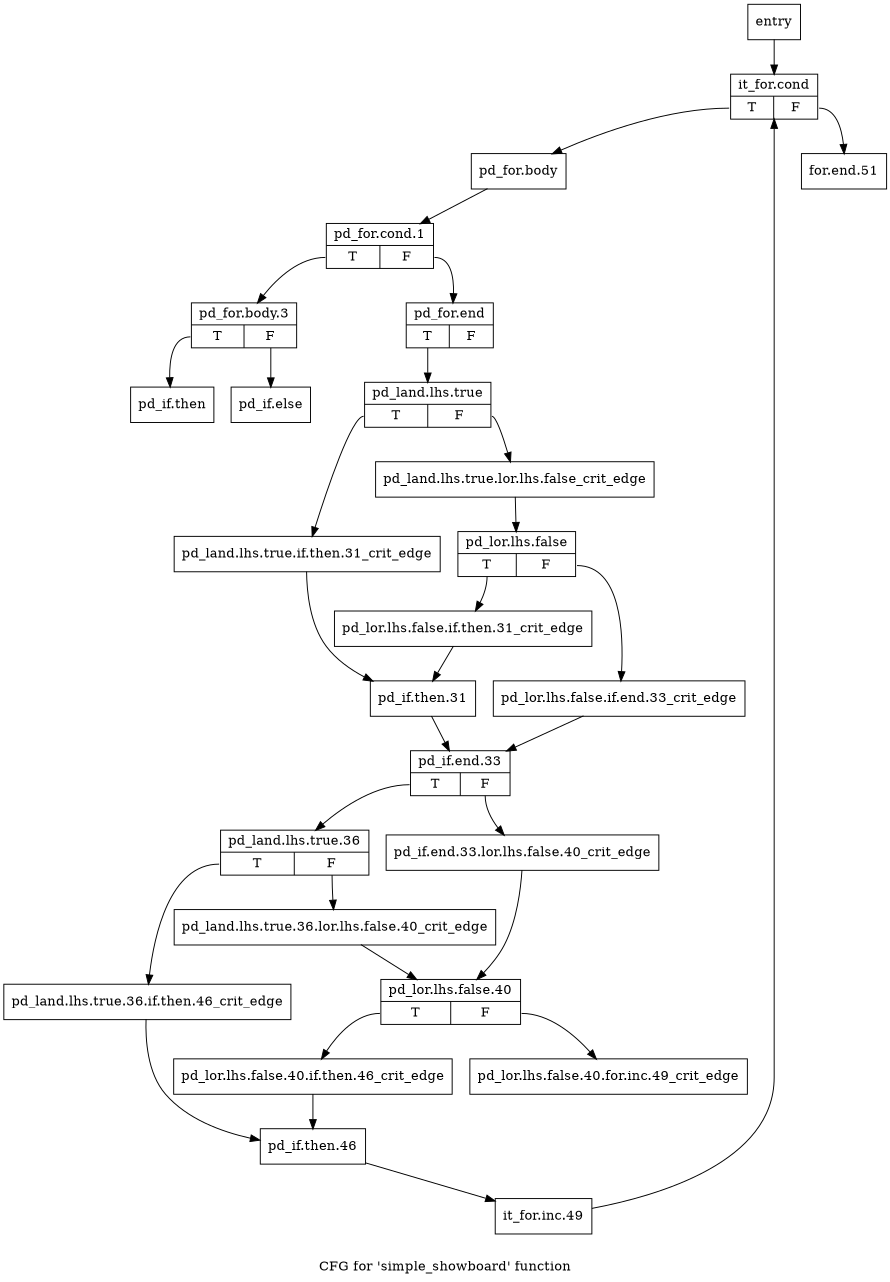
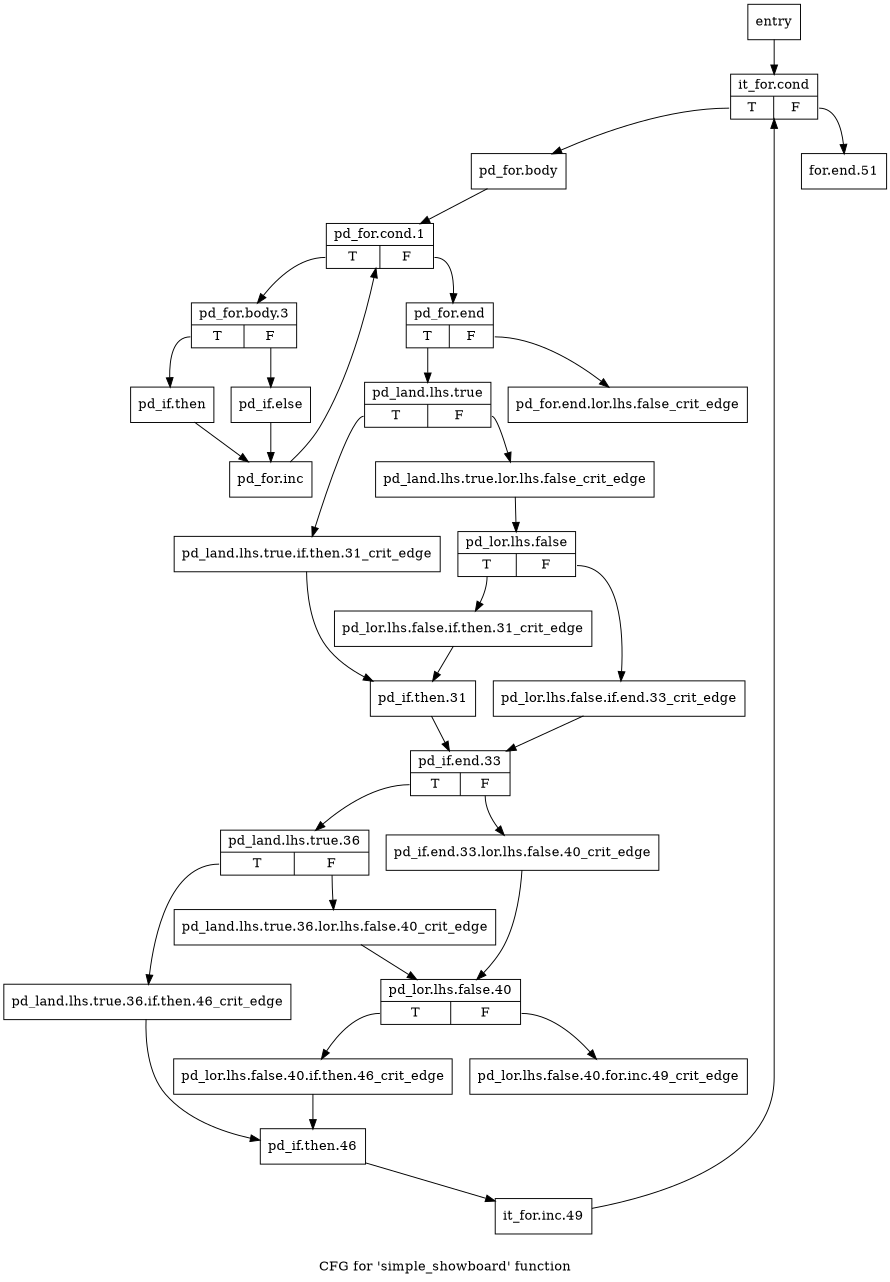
none -> (628, 405)
none -> (271, 479)
